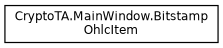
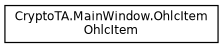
(111, 24) -> (111, 24)
